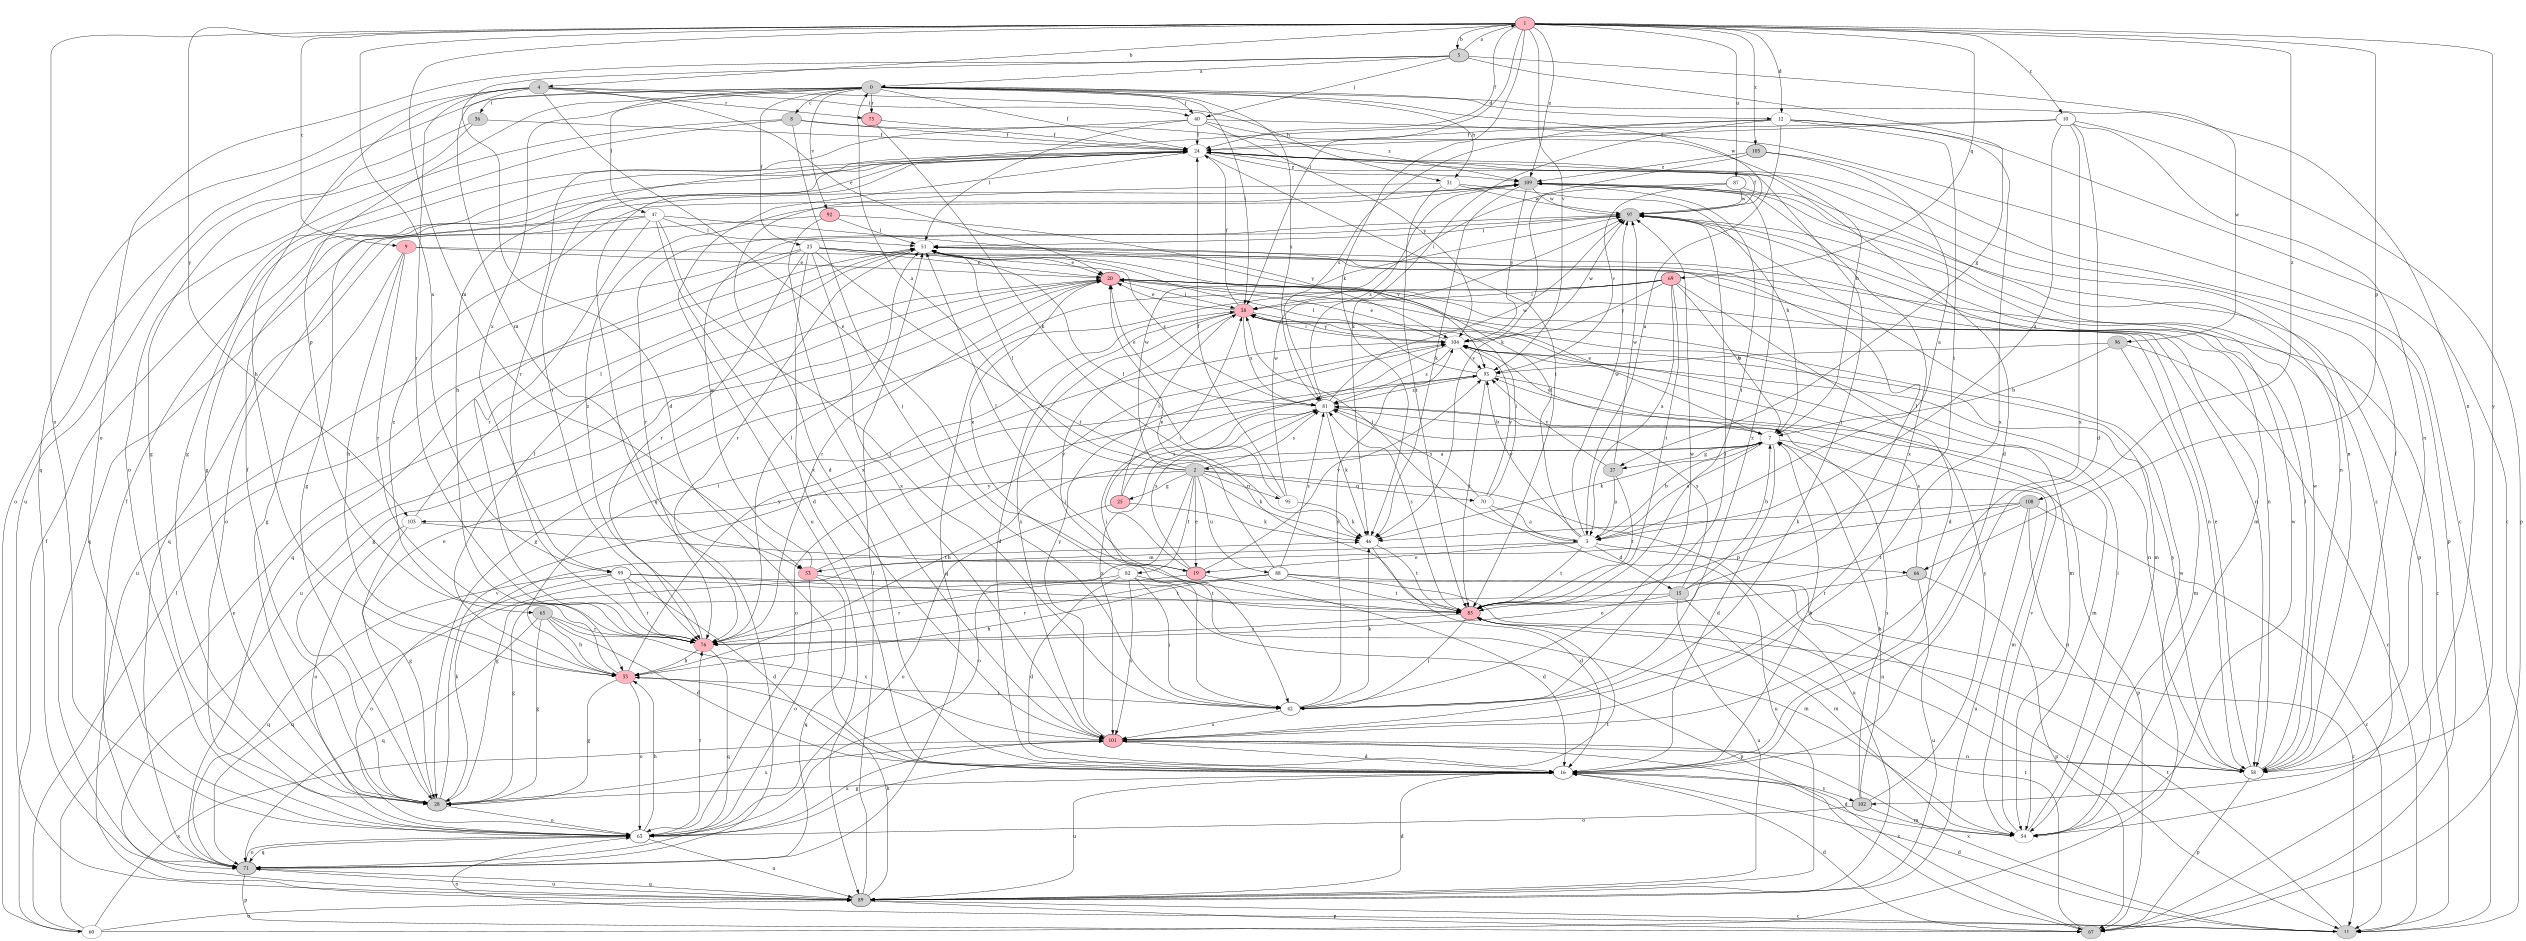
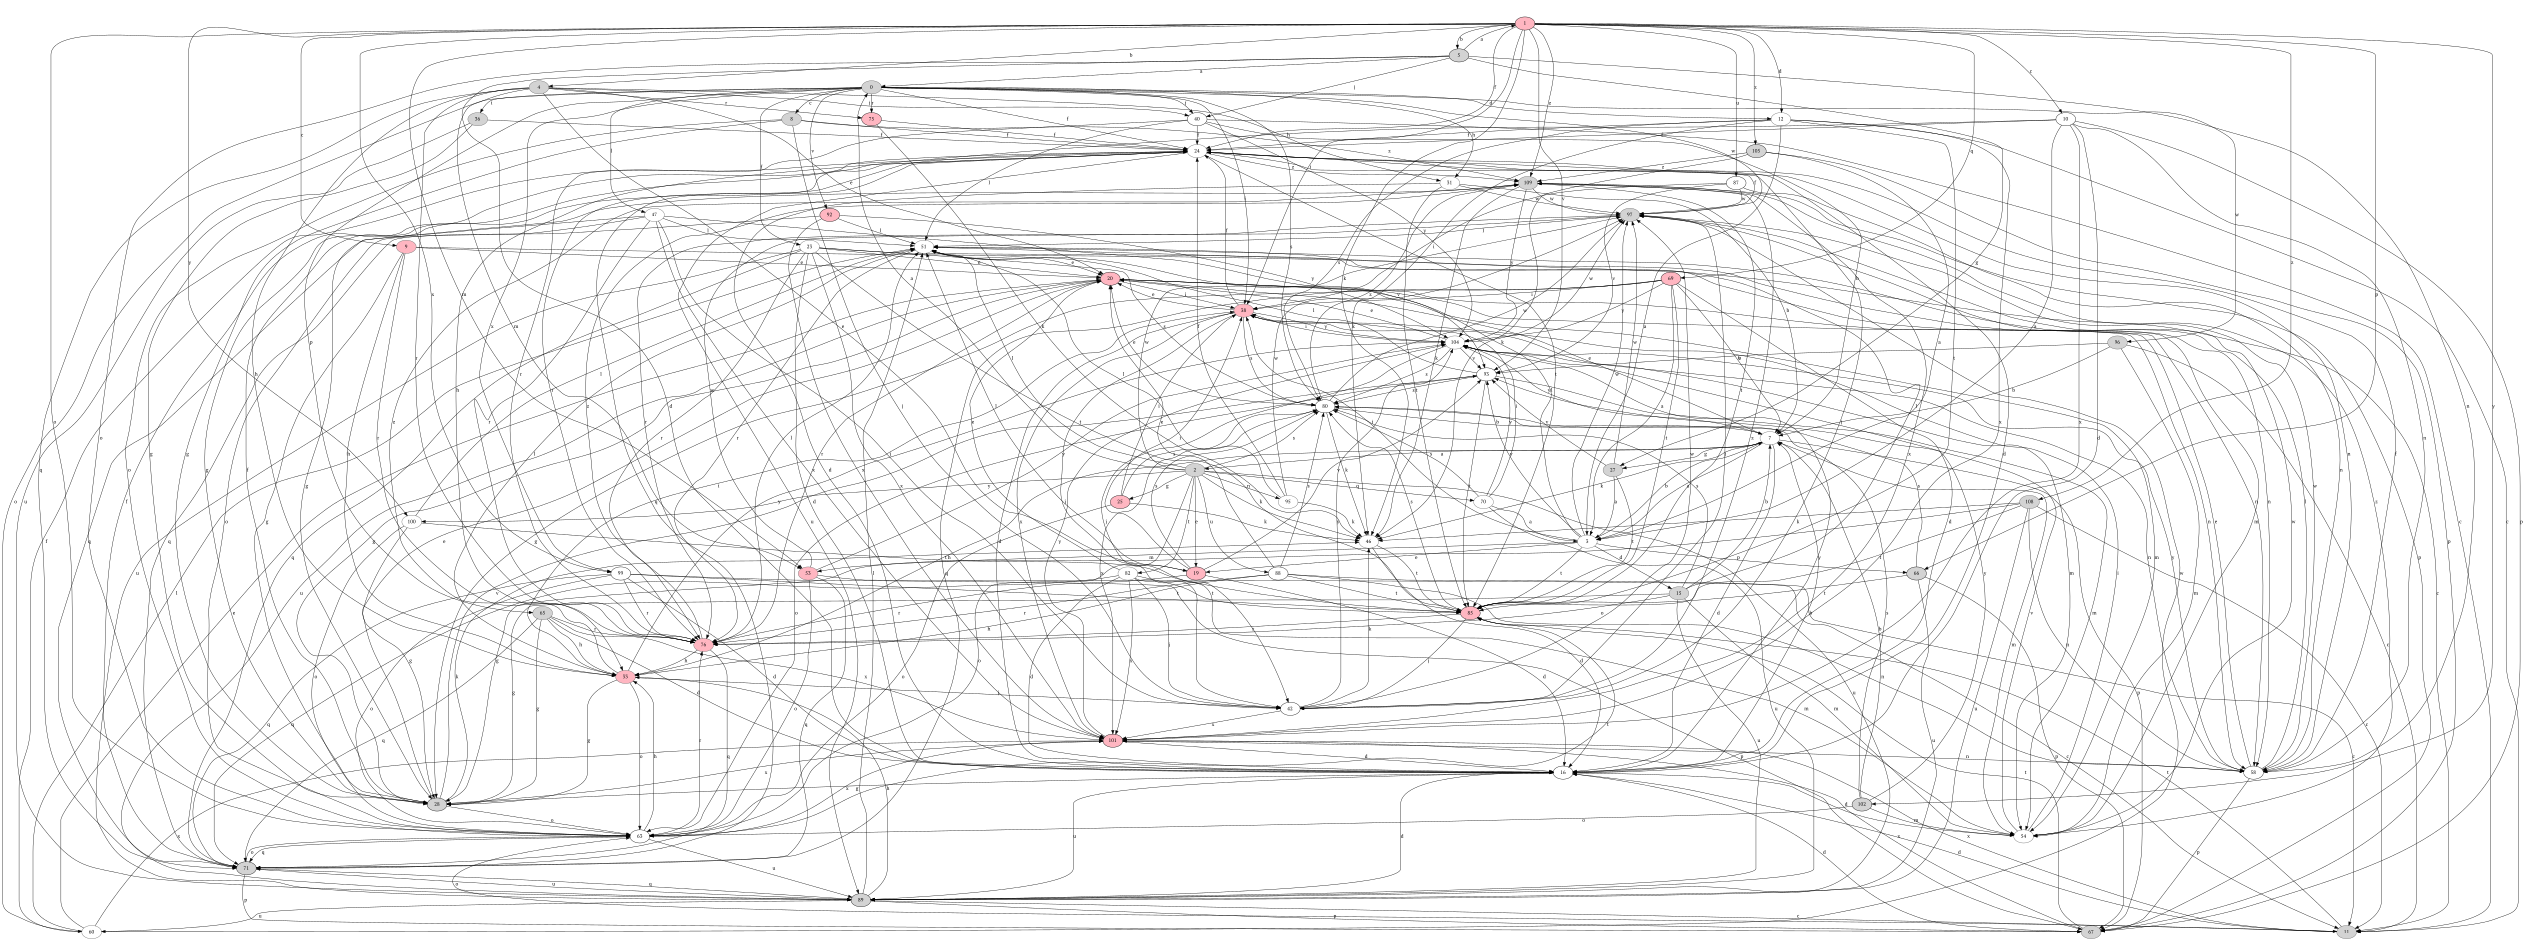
(1325, 406) -> (1325, 406)
(412, 522) -> (412, 522)
(1713, 778) -> (1830, 512)
(474, 906) -> (477, 905)
